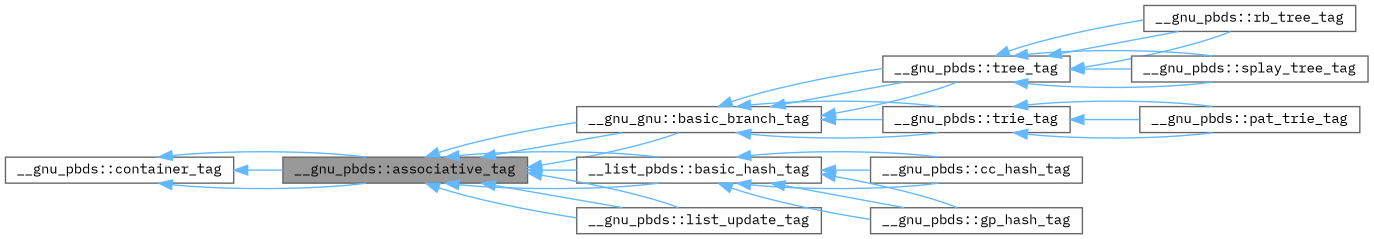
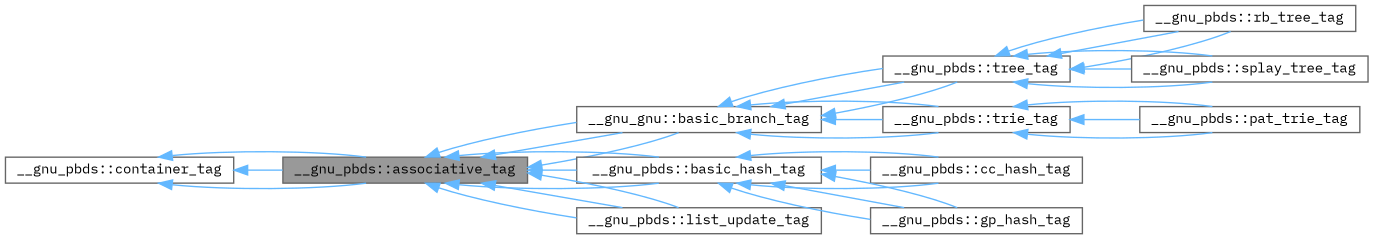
(699, 170) -> (699, 170)
